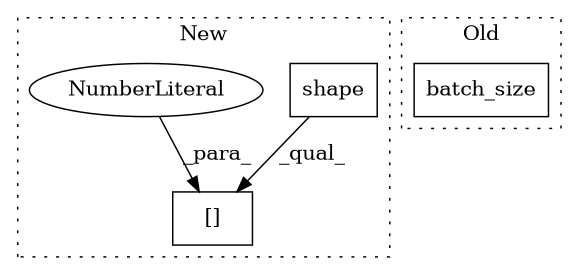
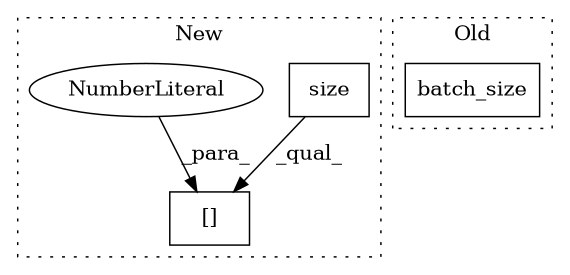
(334, 90) -> (329, 90)
